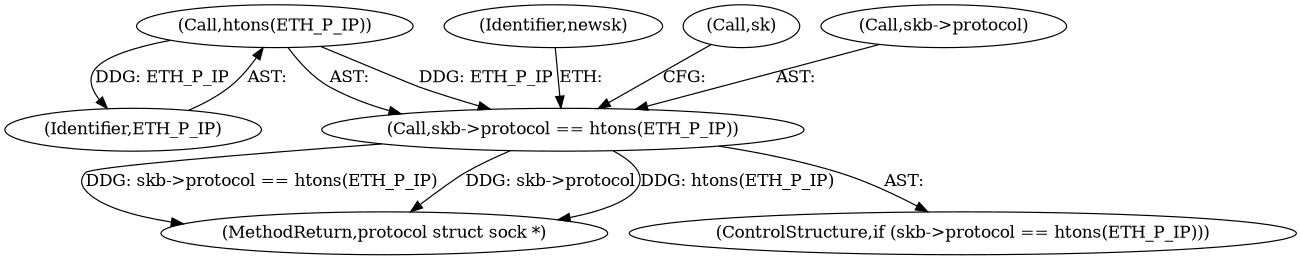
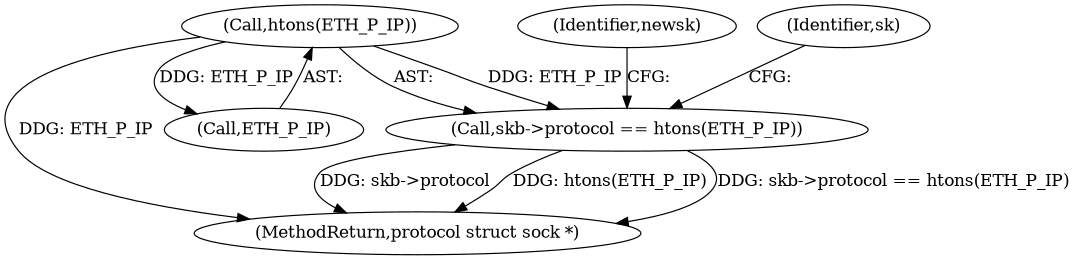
(741, 26) -> (844, 26)
(944, 26) -> none
(584, 78) -> (651, 78)
(133, 130) -> (264, 130)
none -> (13, 139)
(963, 233) -> none
